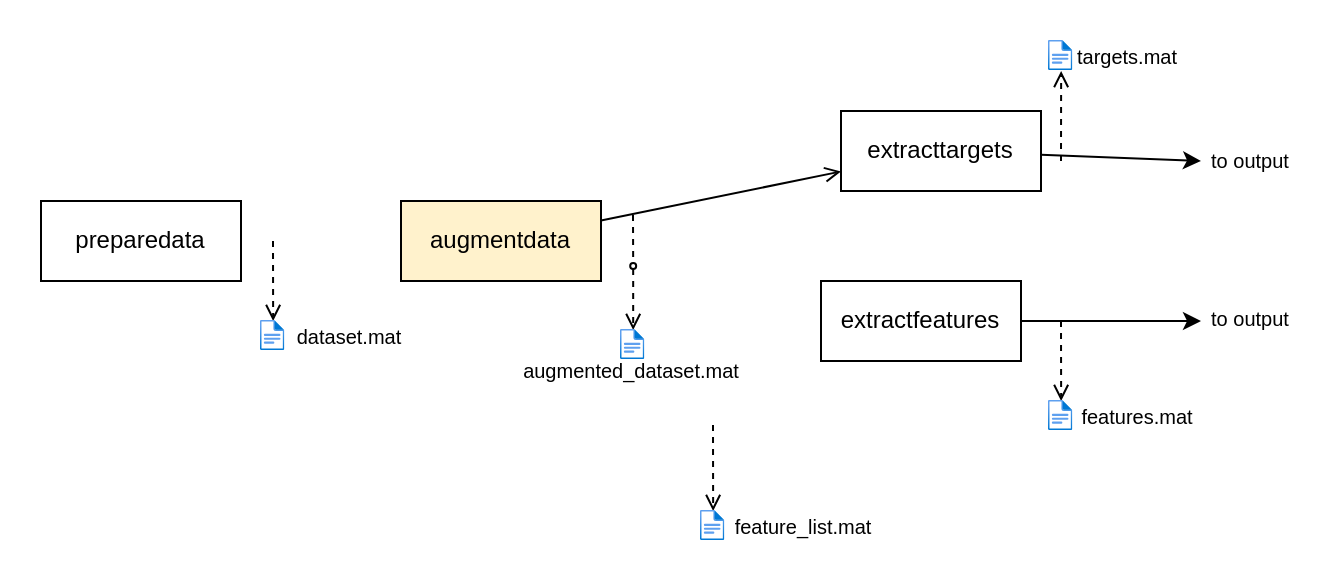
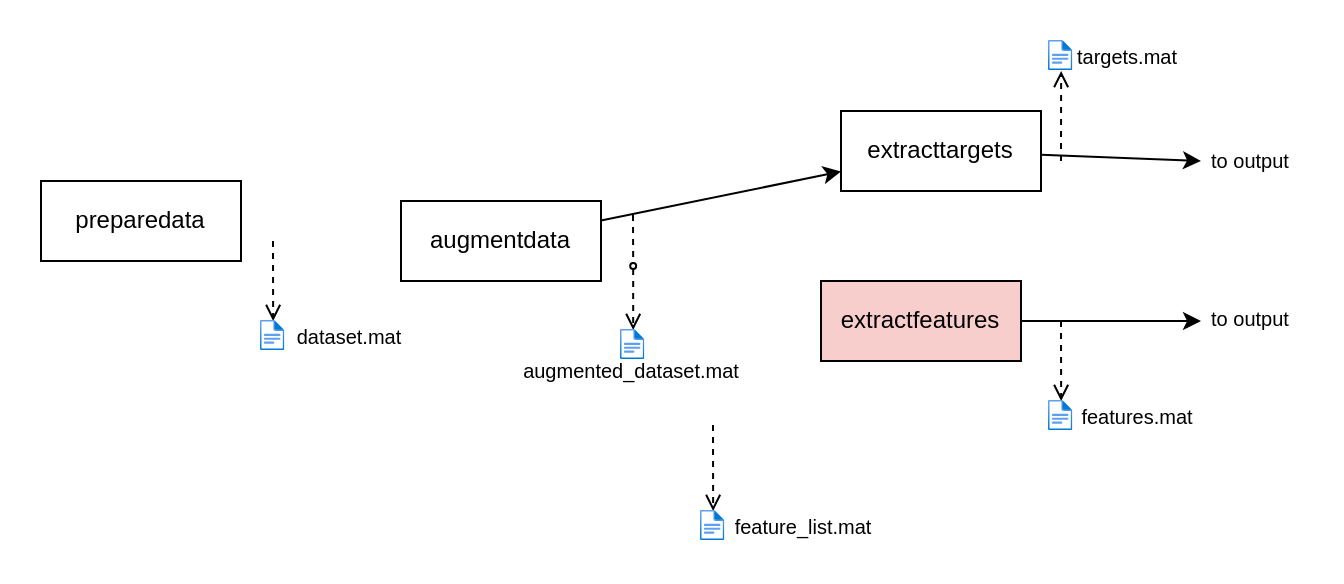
(830, 174) -> (827, 174)
(141, 241) -> (141, 221)
(501, 241) -> (501, 241)
(921, 321) -> (921, 321)
